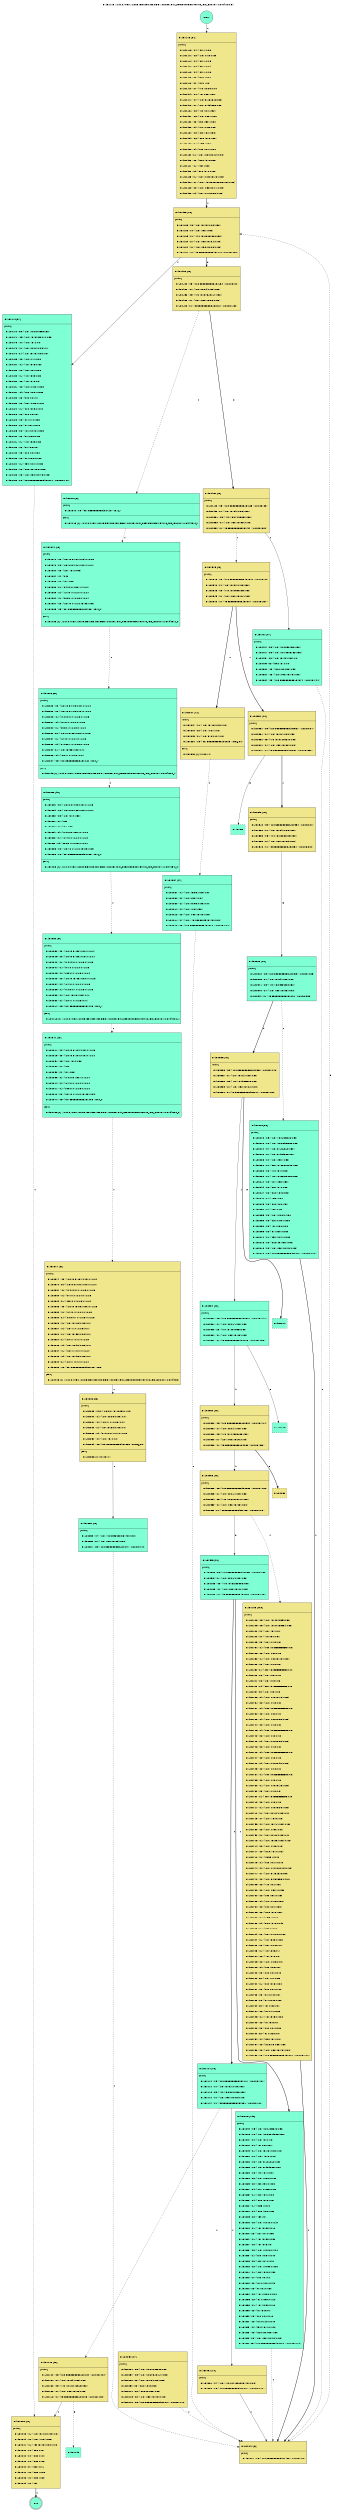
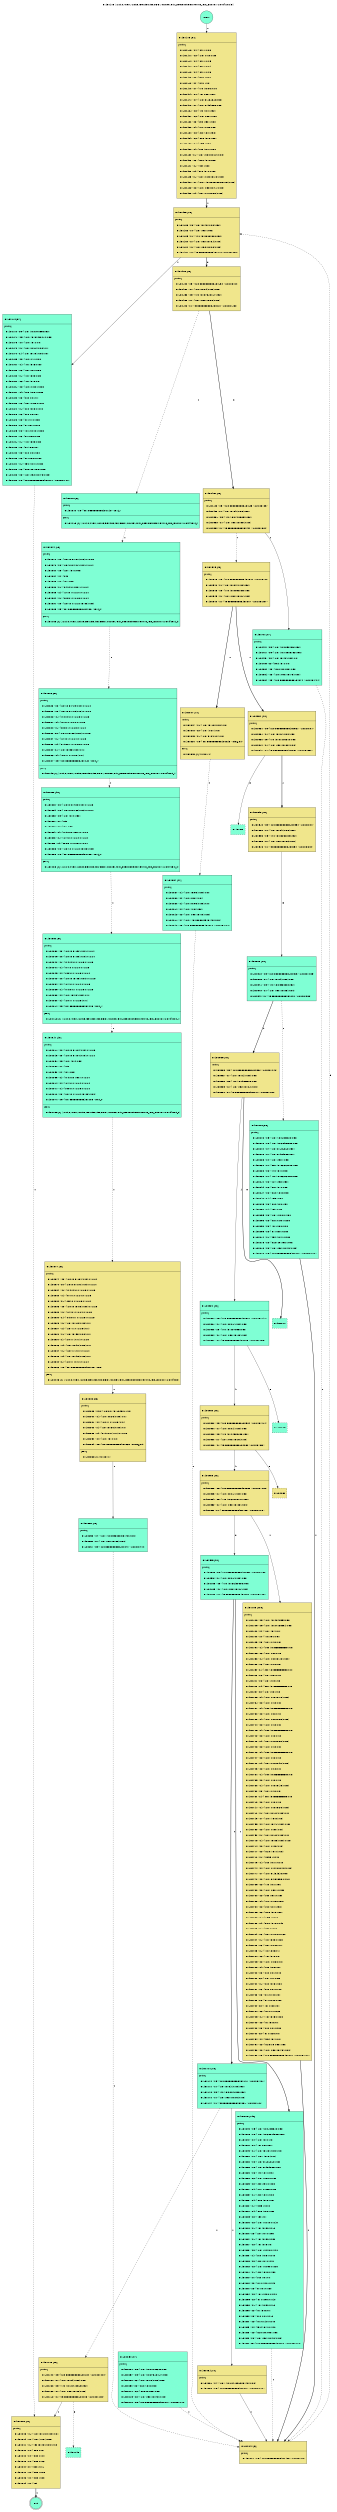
(268, 1467) -> (268, 1467)
(270, 1556) -> (270, 1556)
(153, 2380) -> (153, 2380)
